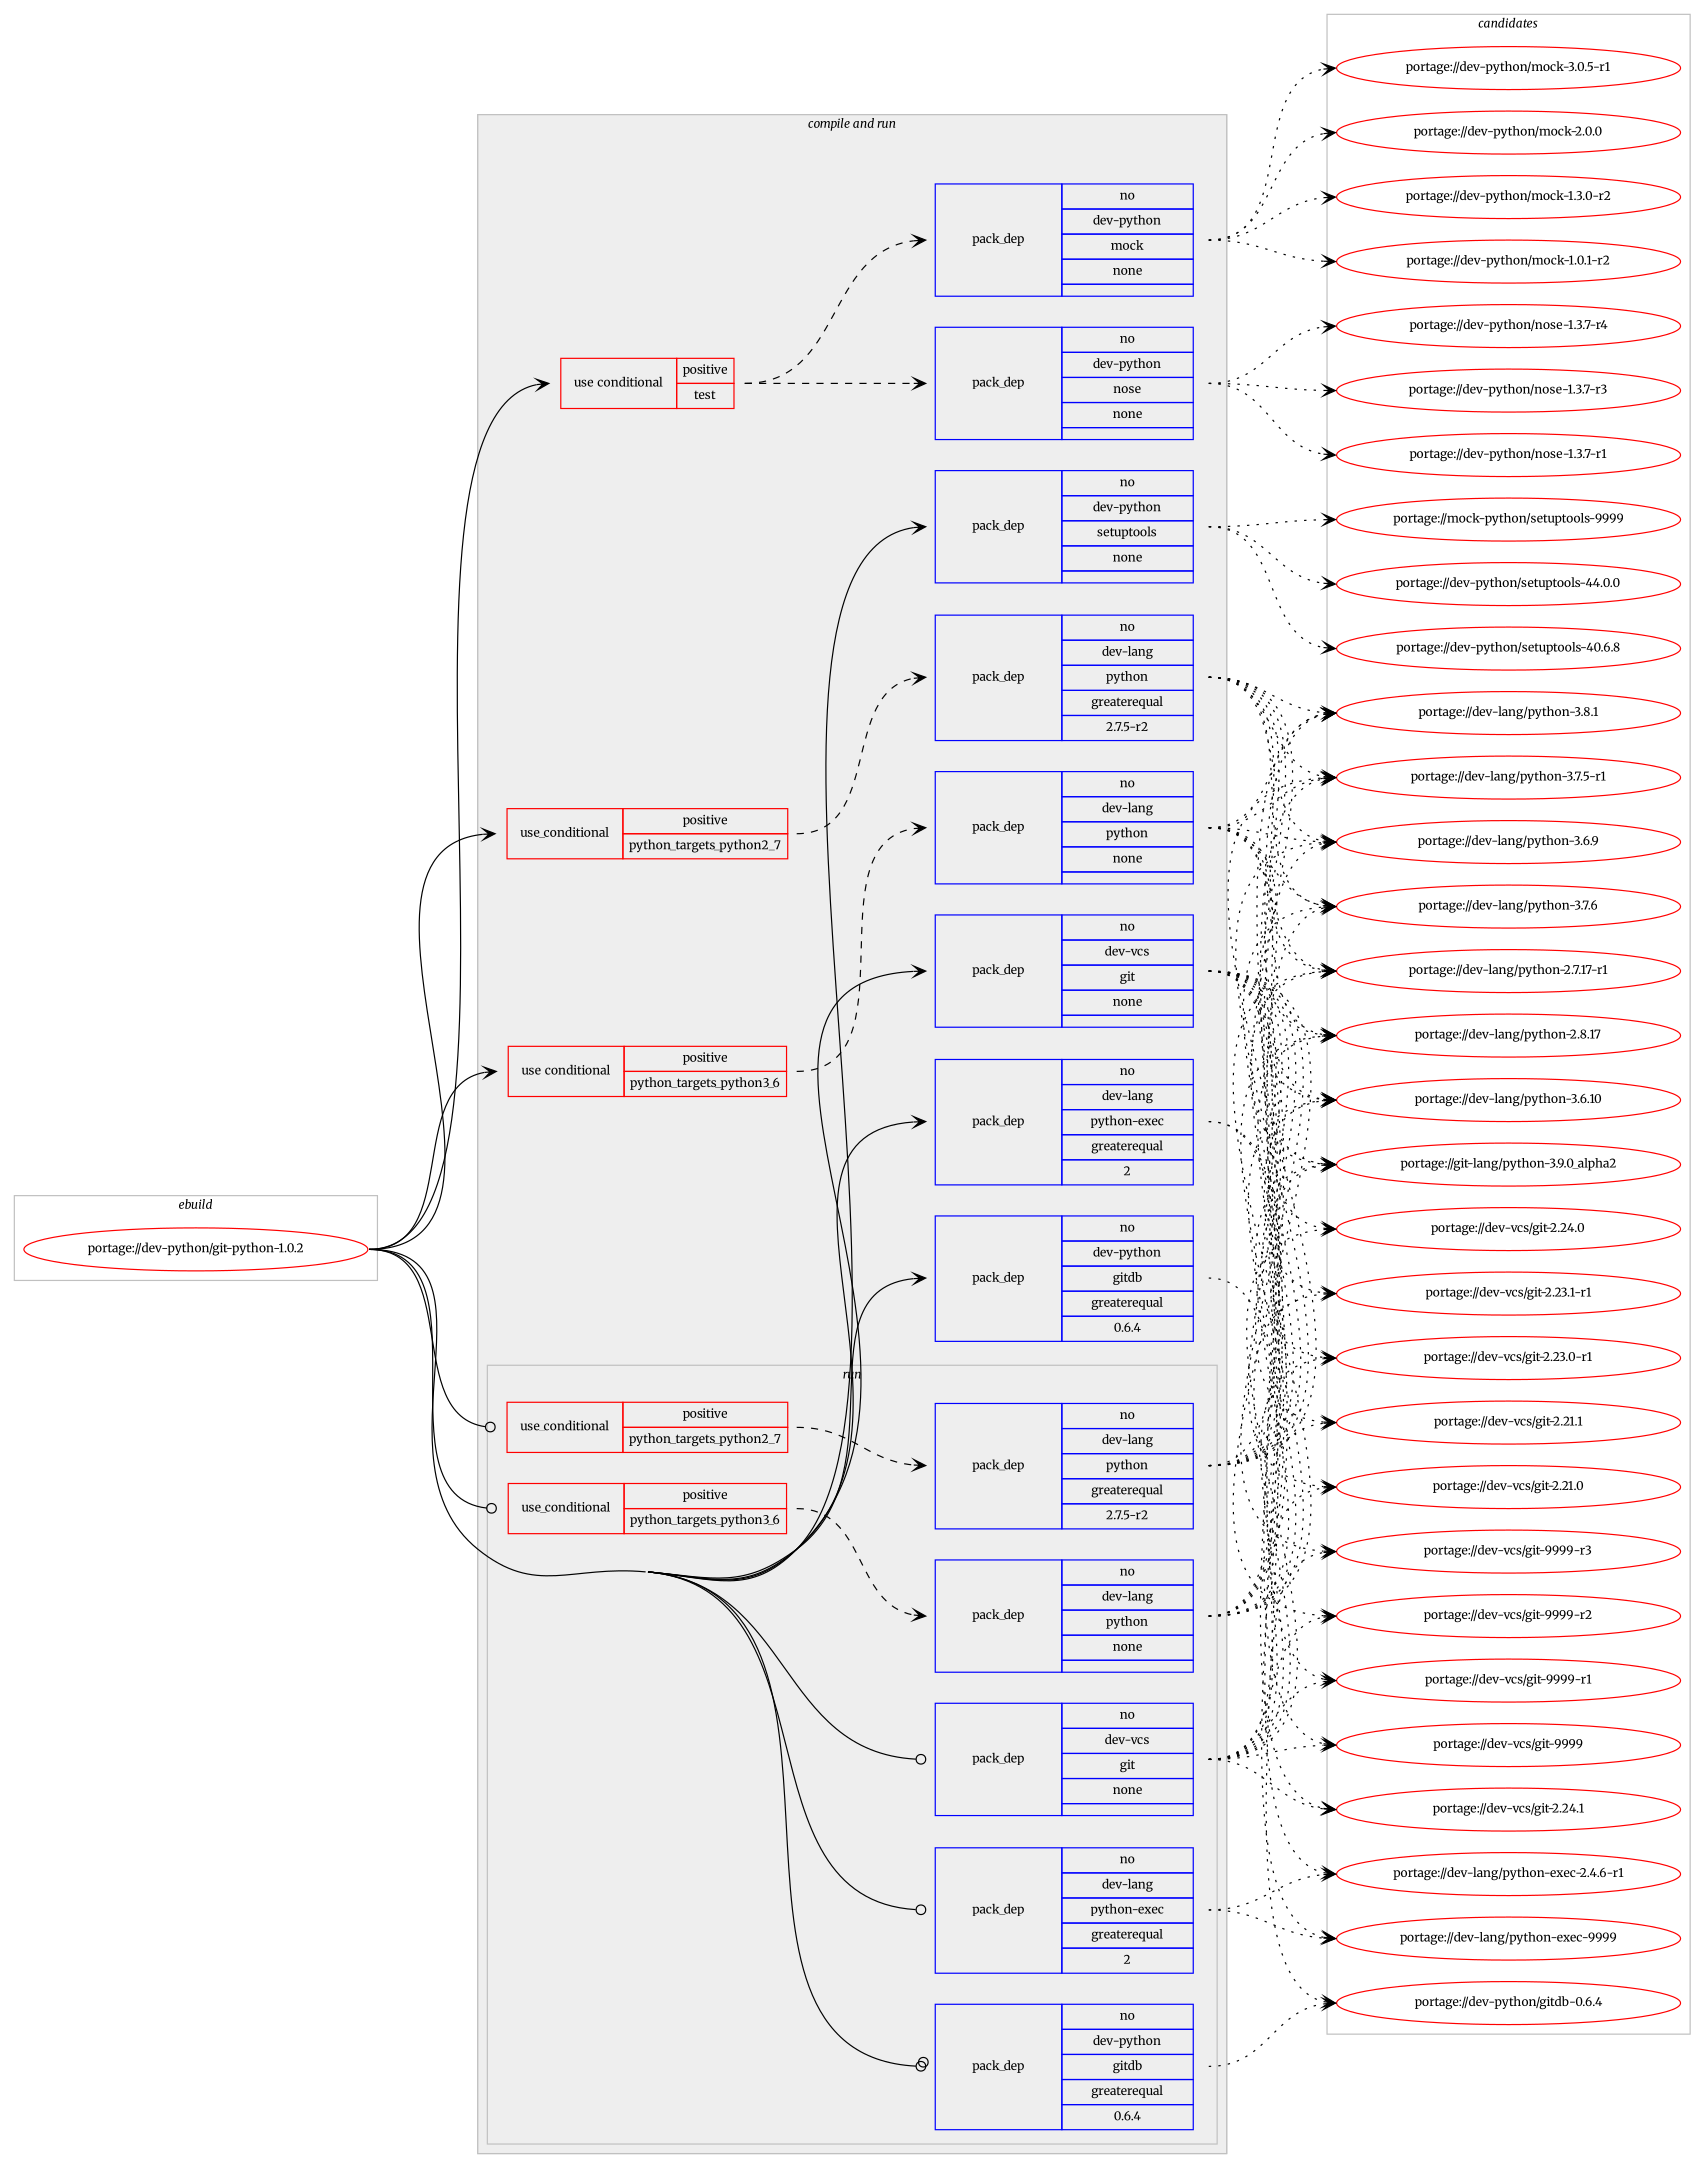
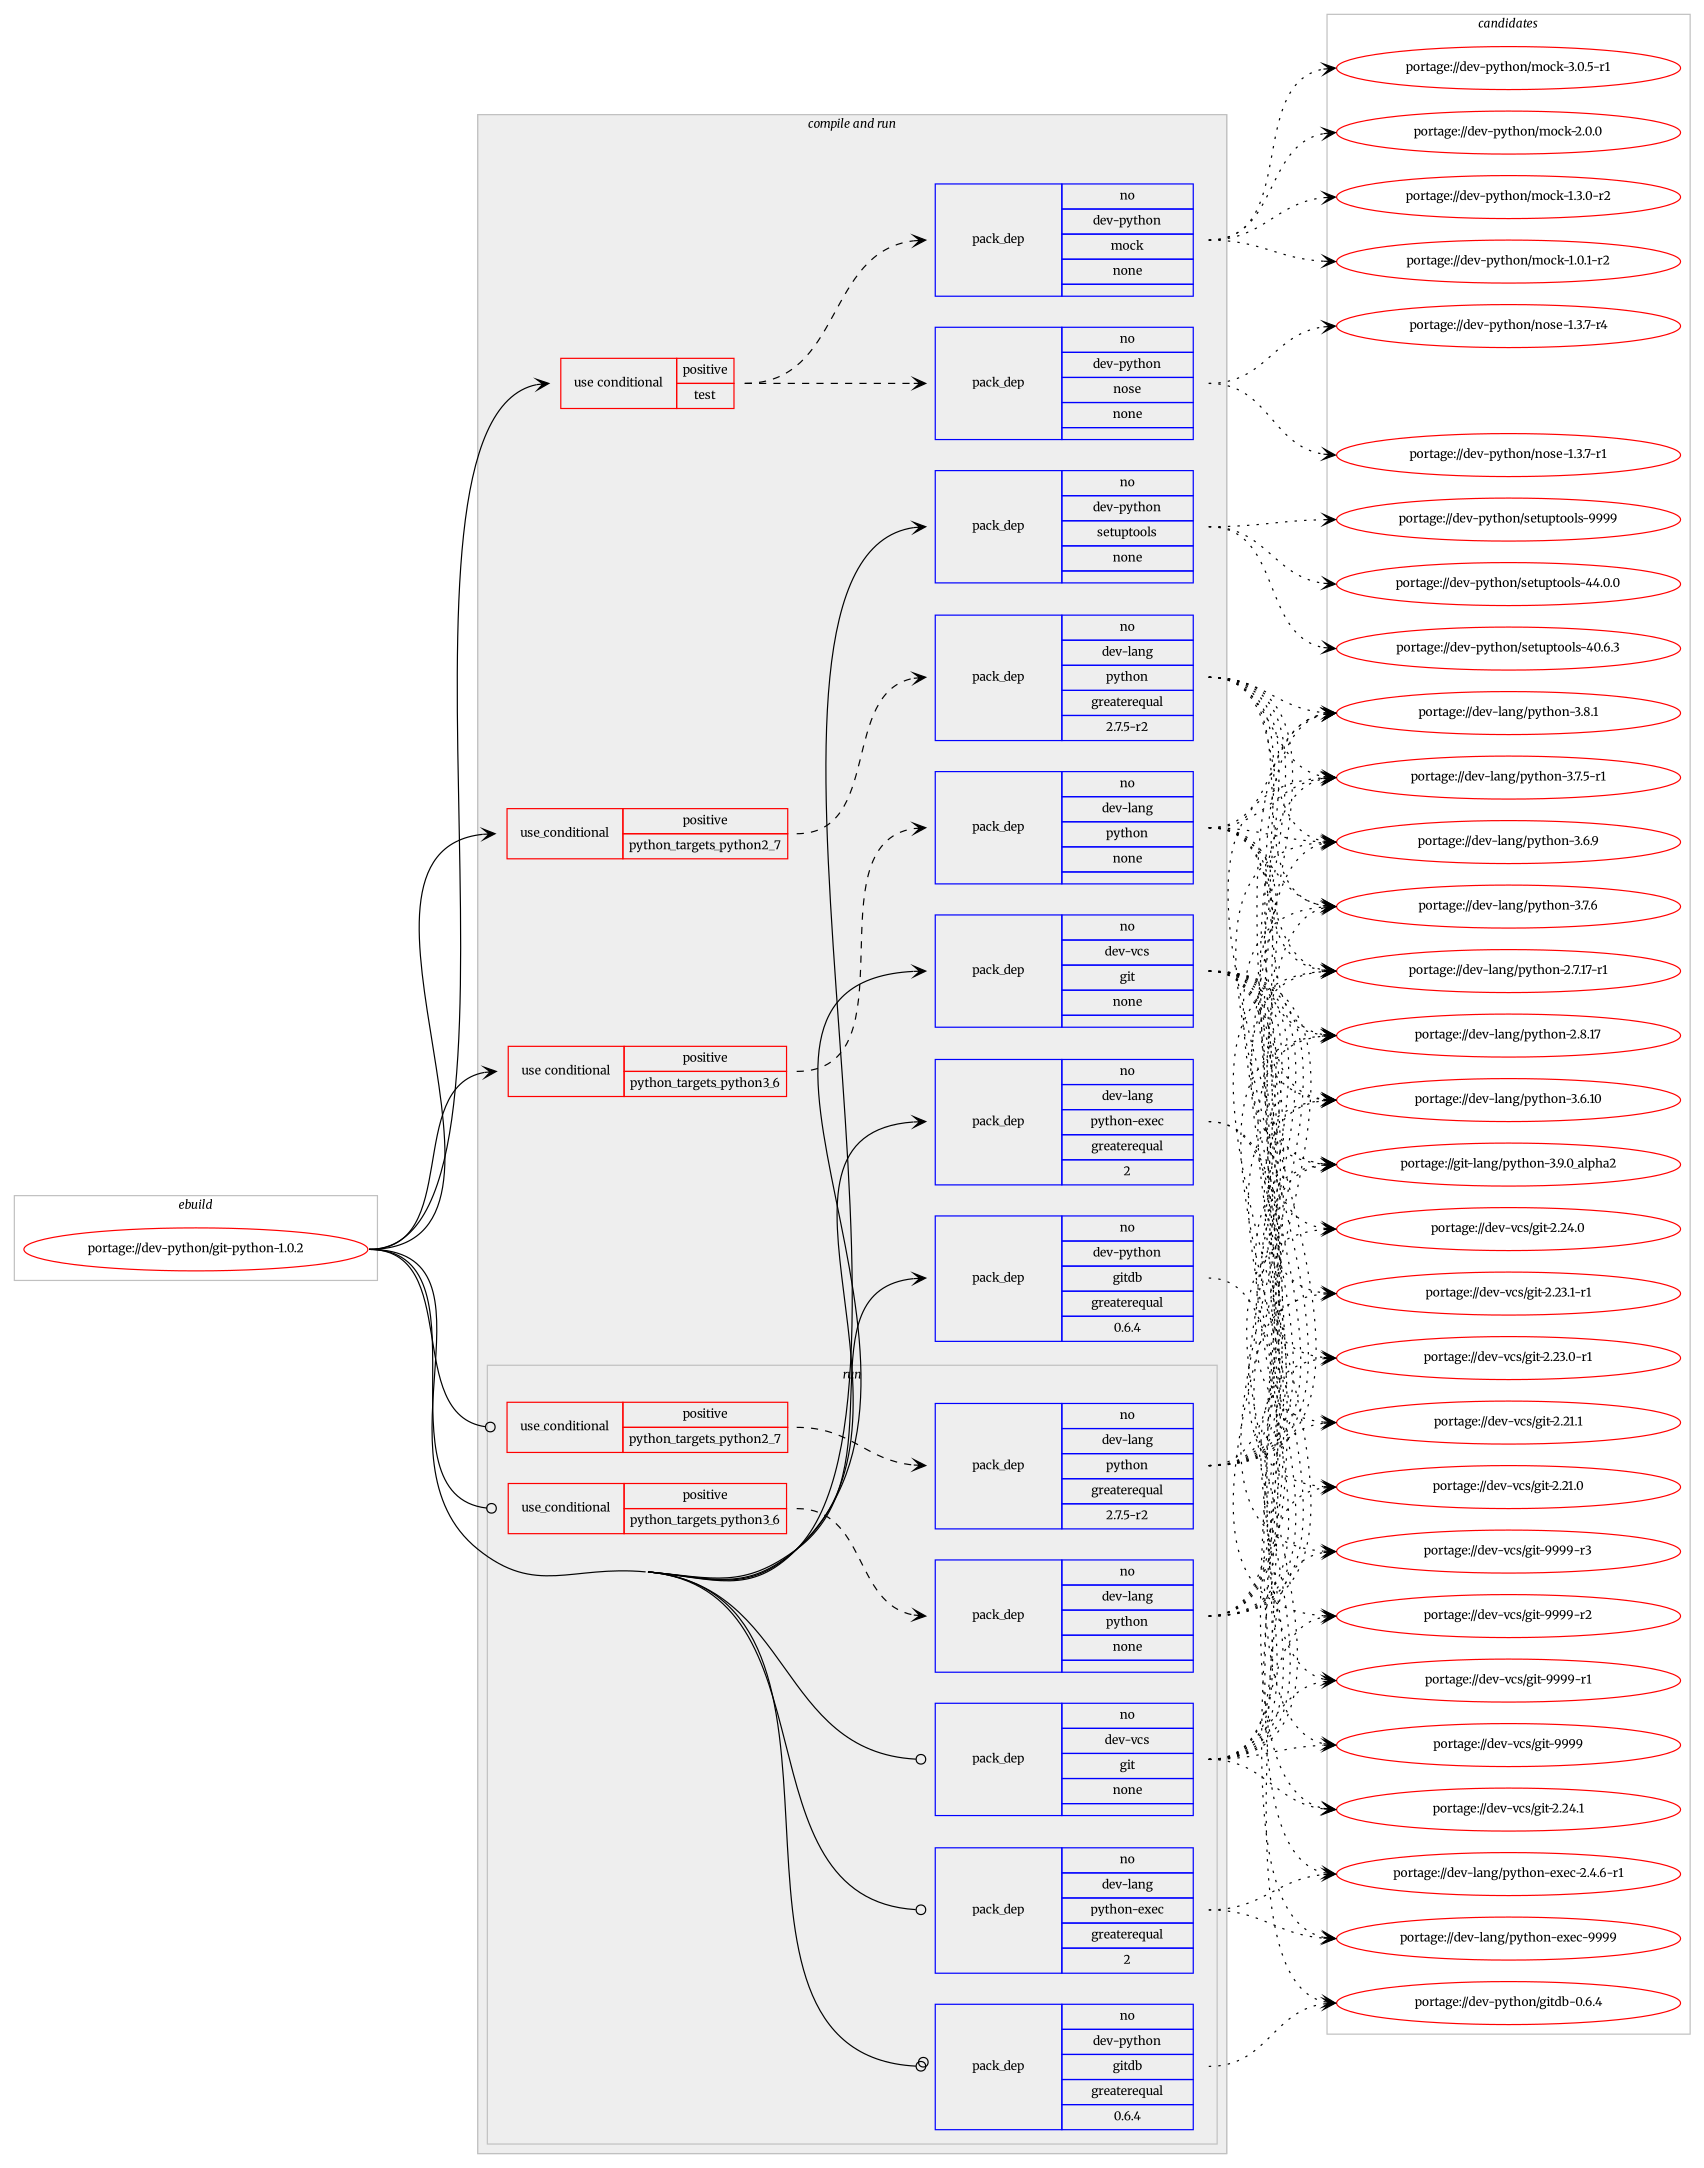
(1509, 391) -> none
(1509, 520) -> (1509, 520)
(1509, 649) -> (1509, 649)
